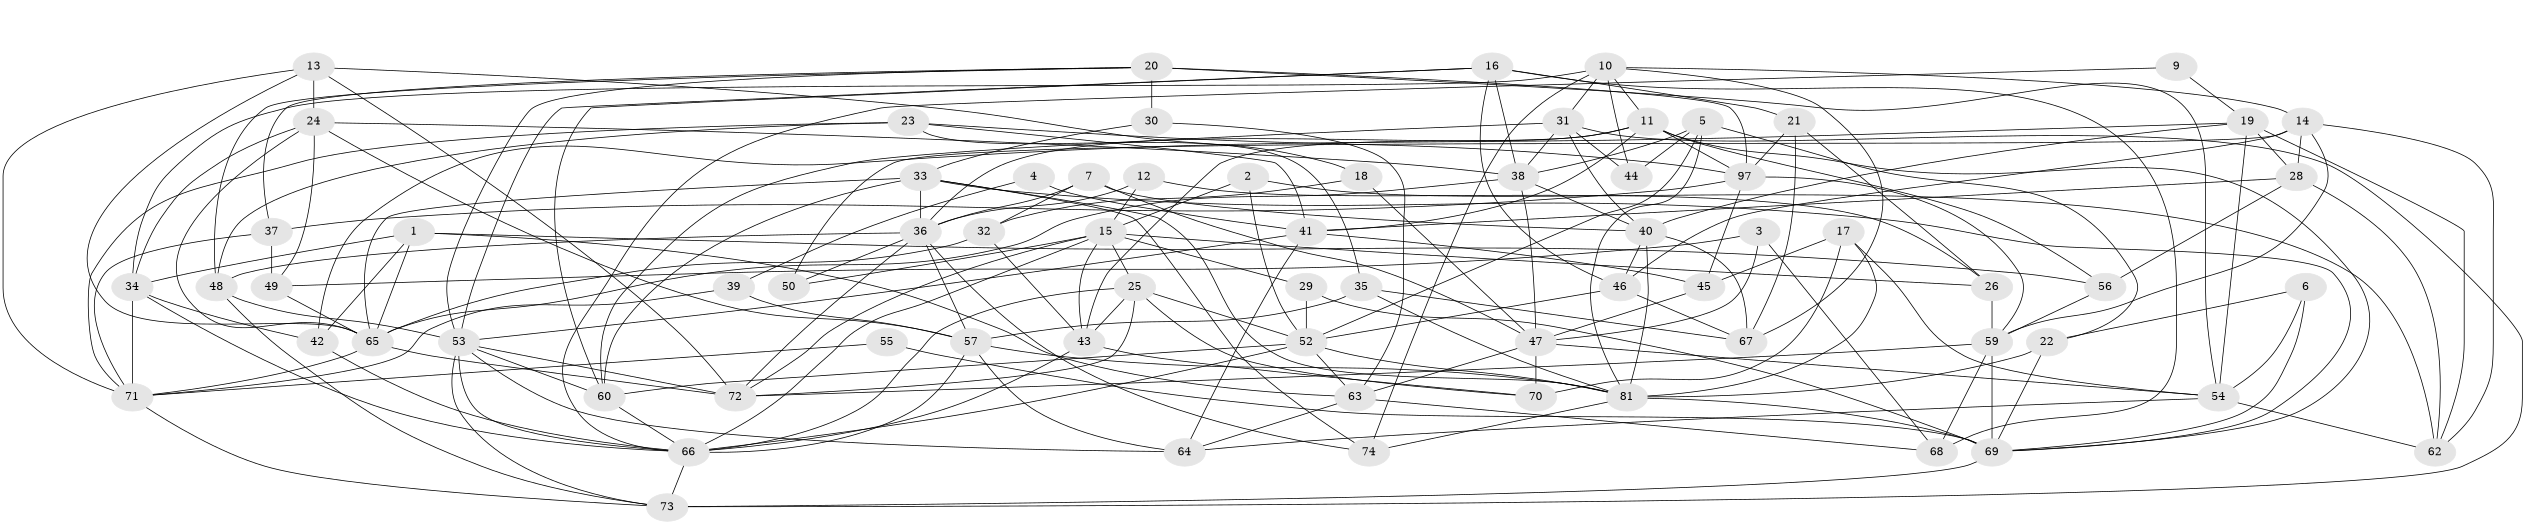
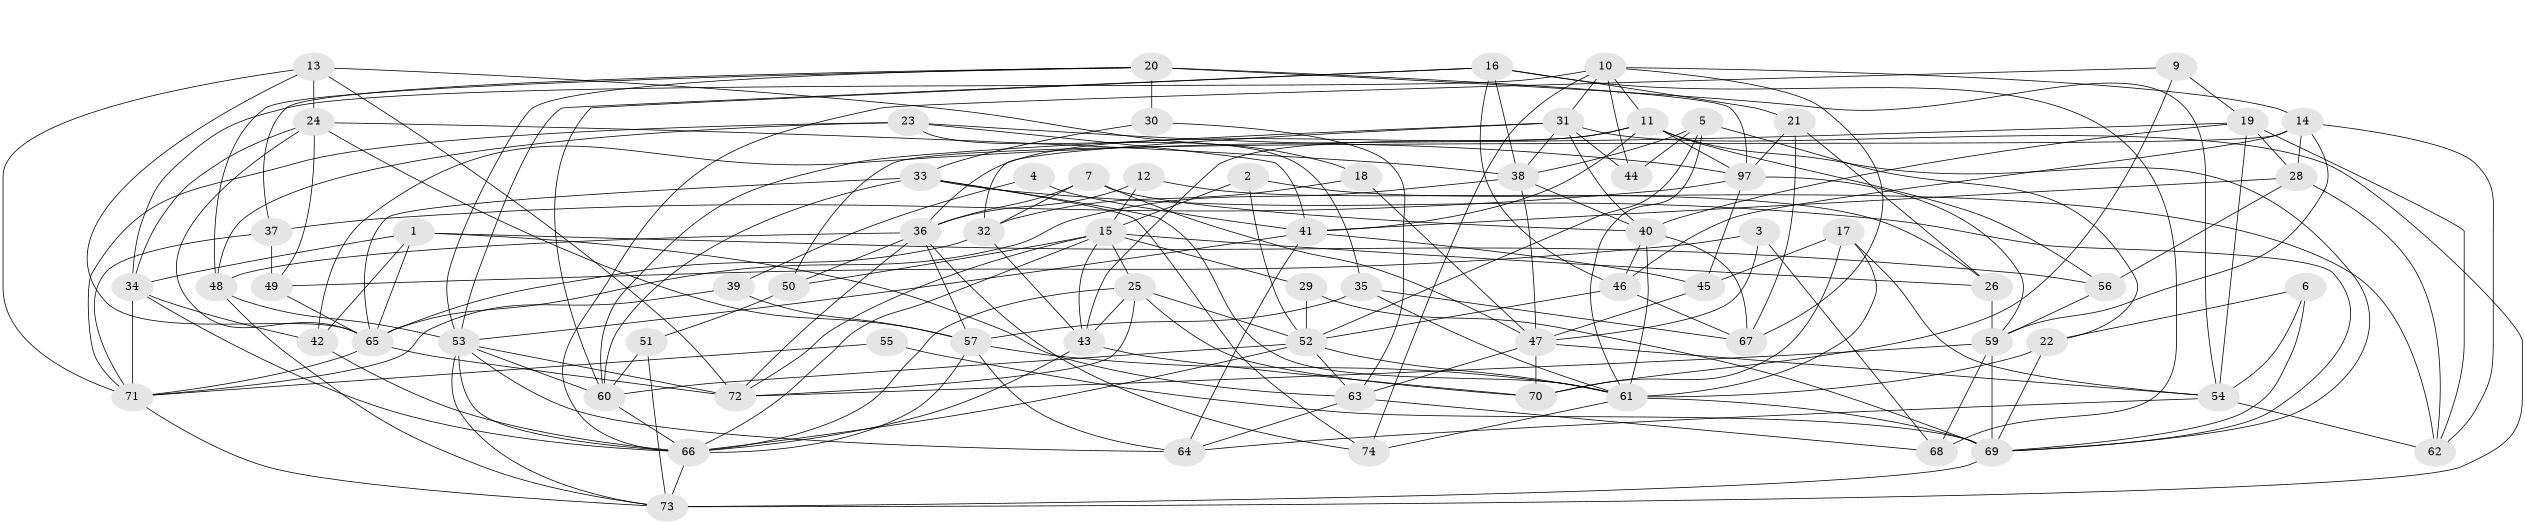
none -> (1244, 139)
(921, 201) -> none
none -> (1924, 337)
none -> (647, 342)
(1627, 397) -> (1627, 397)
